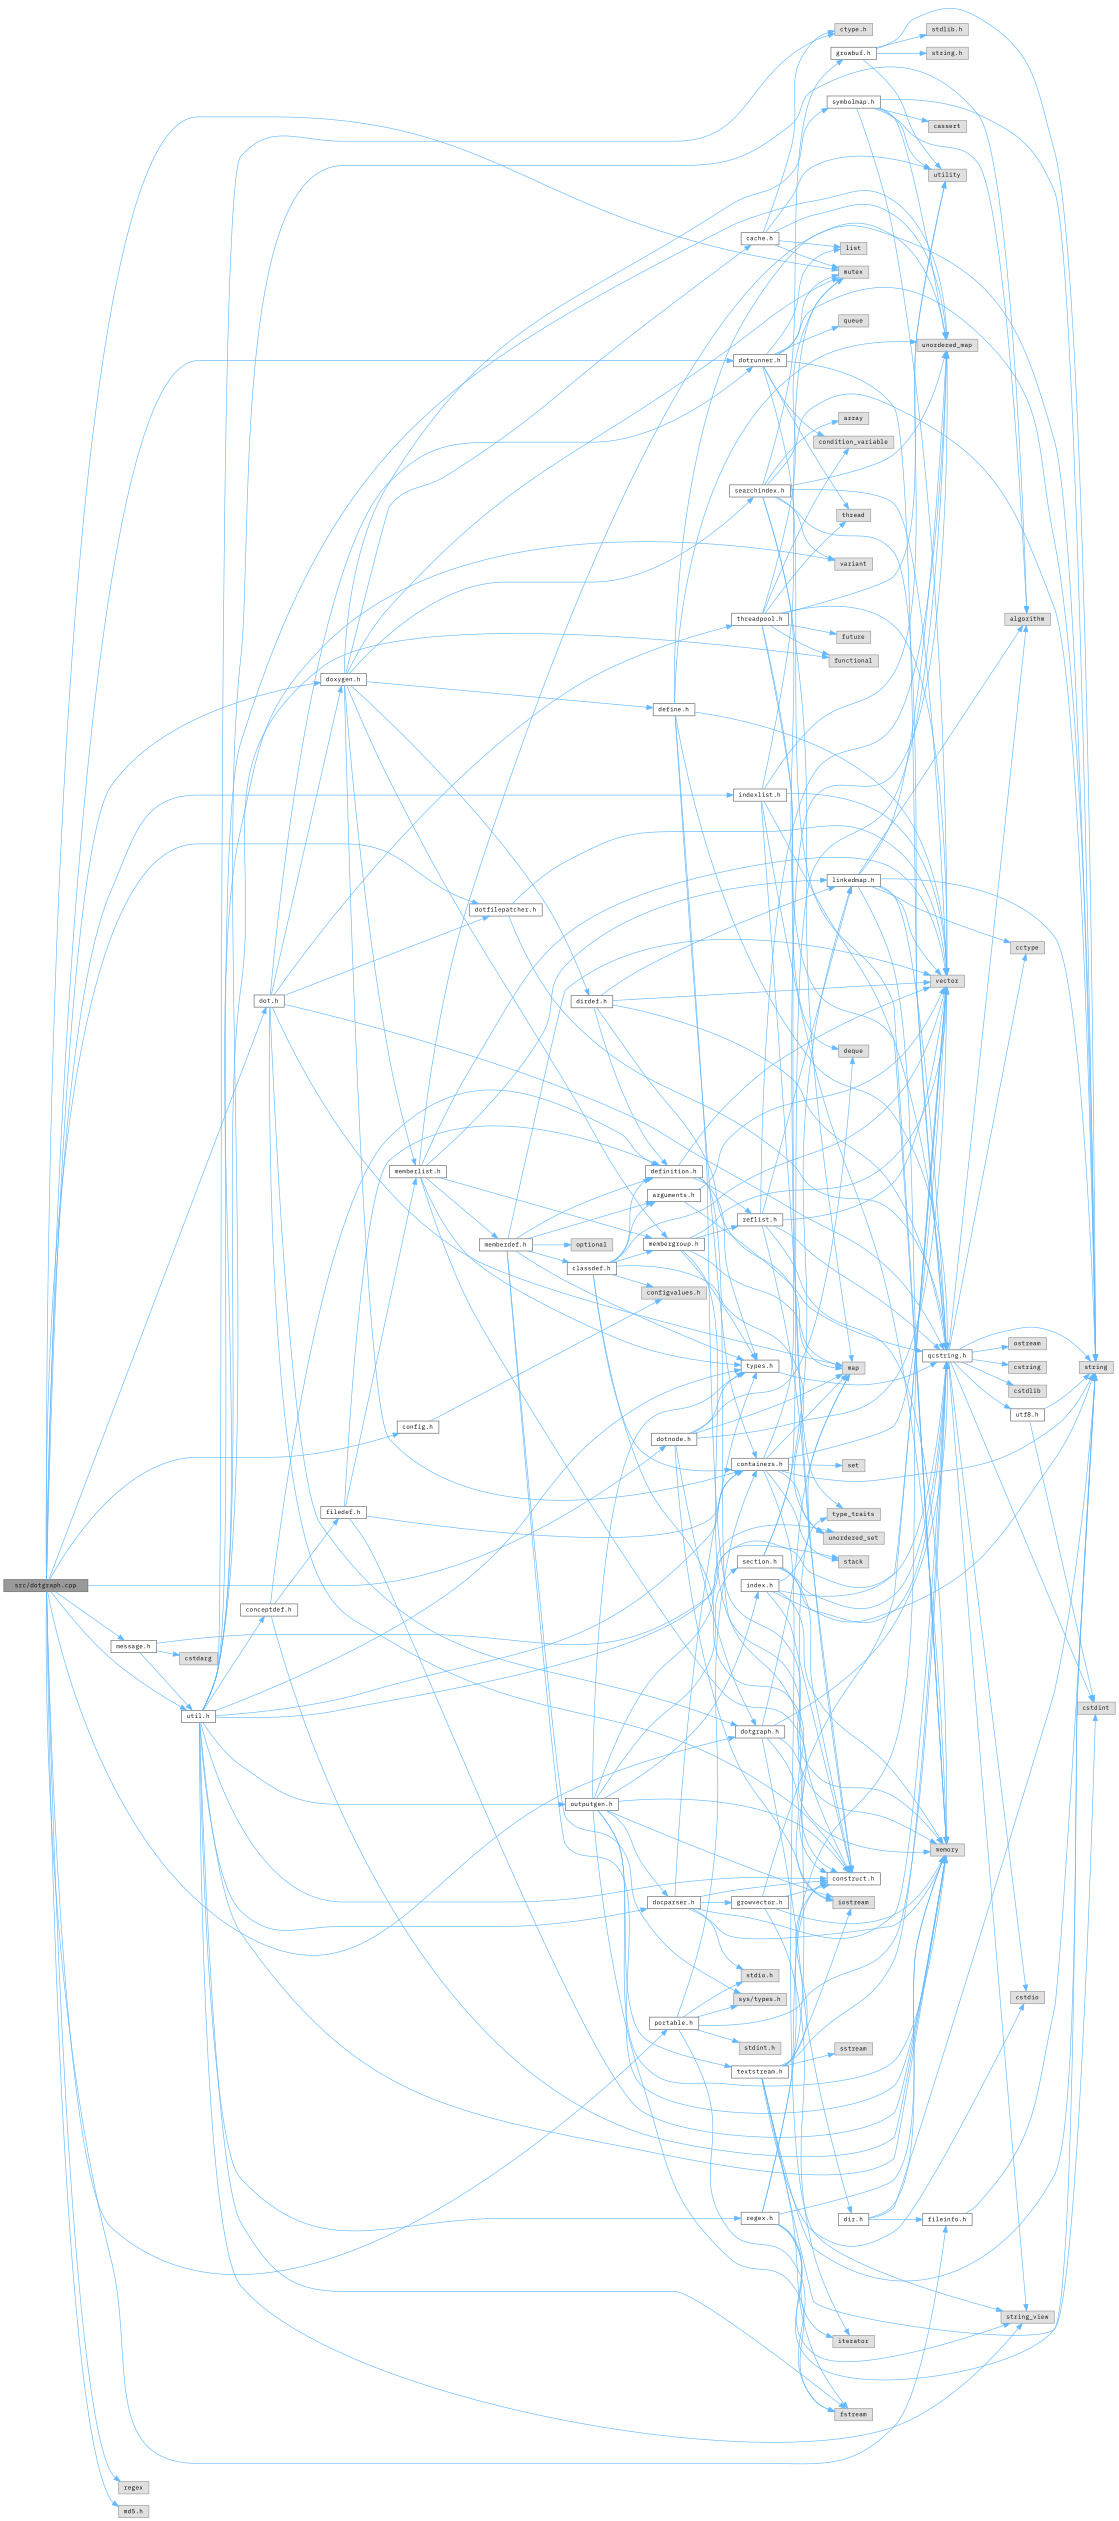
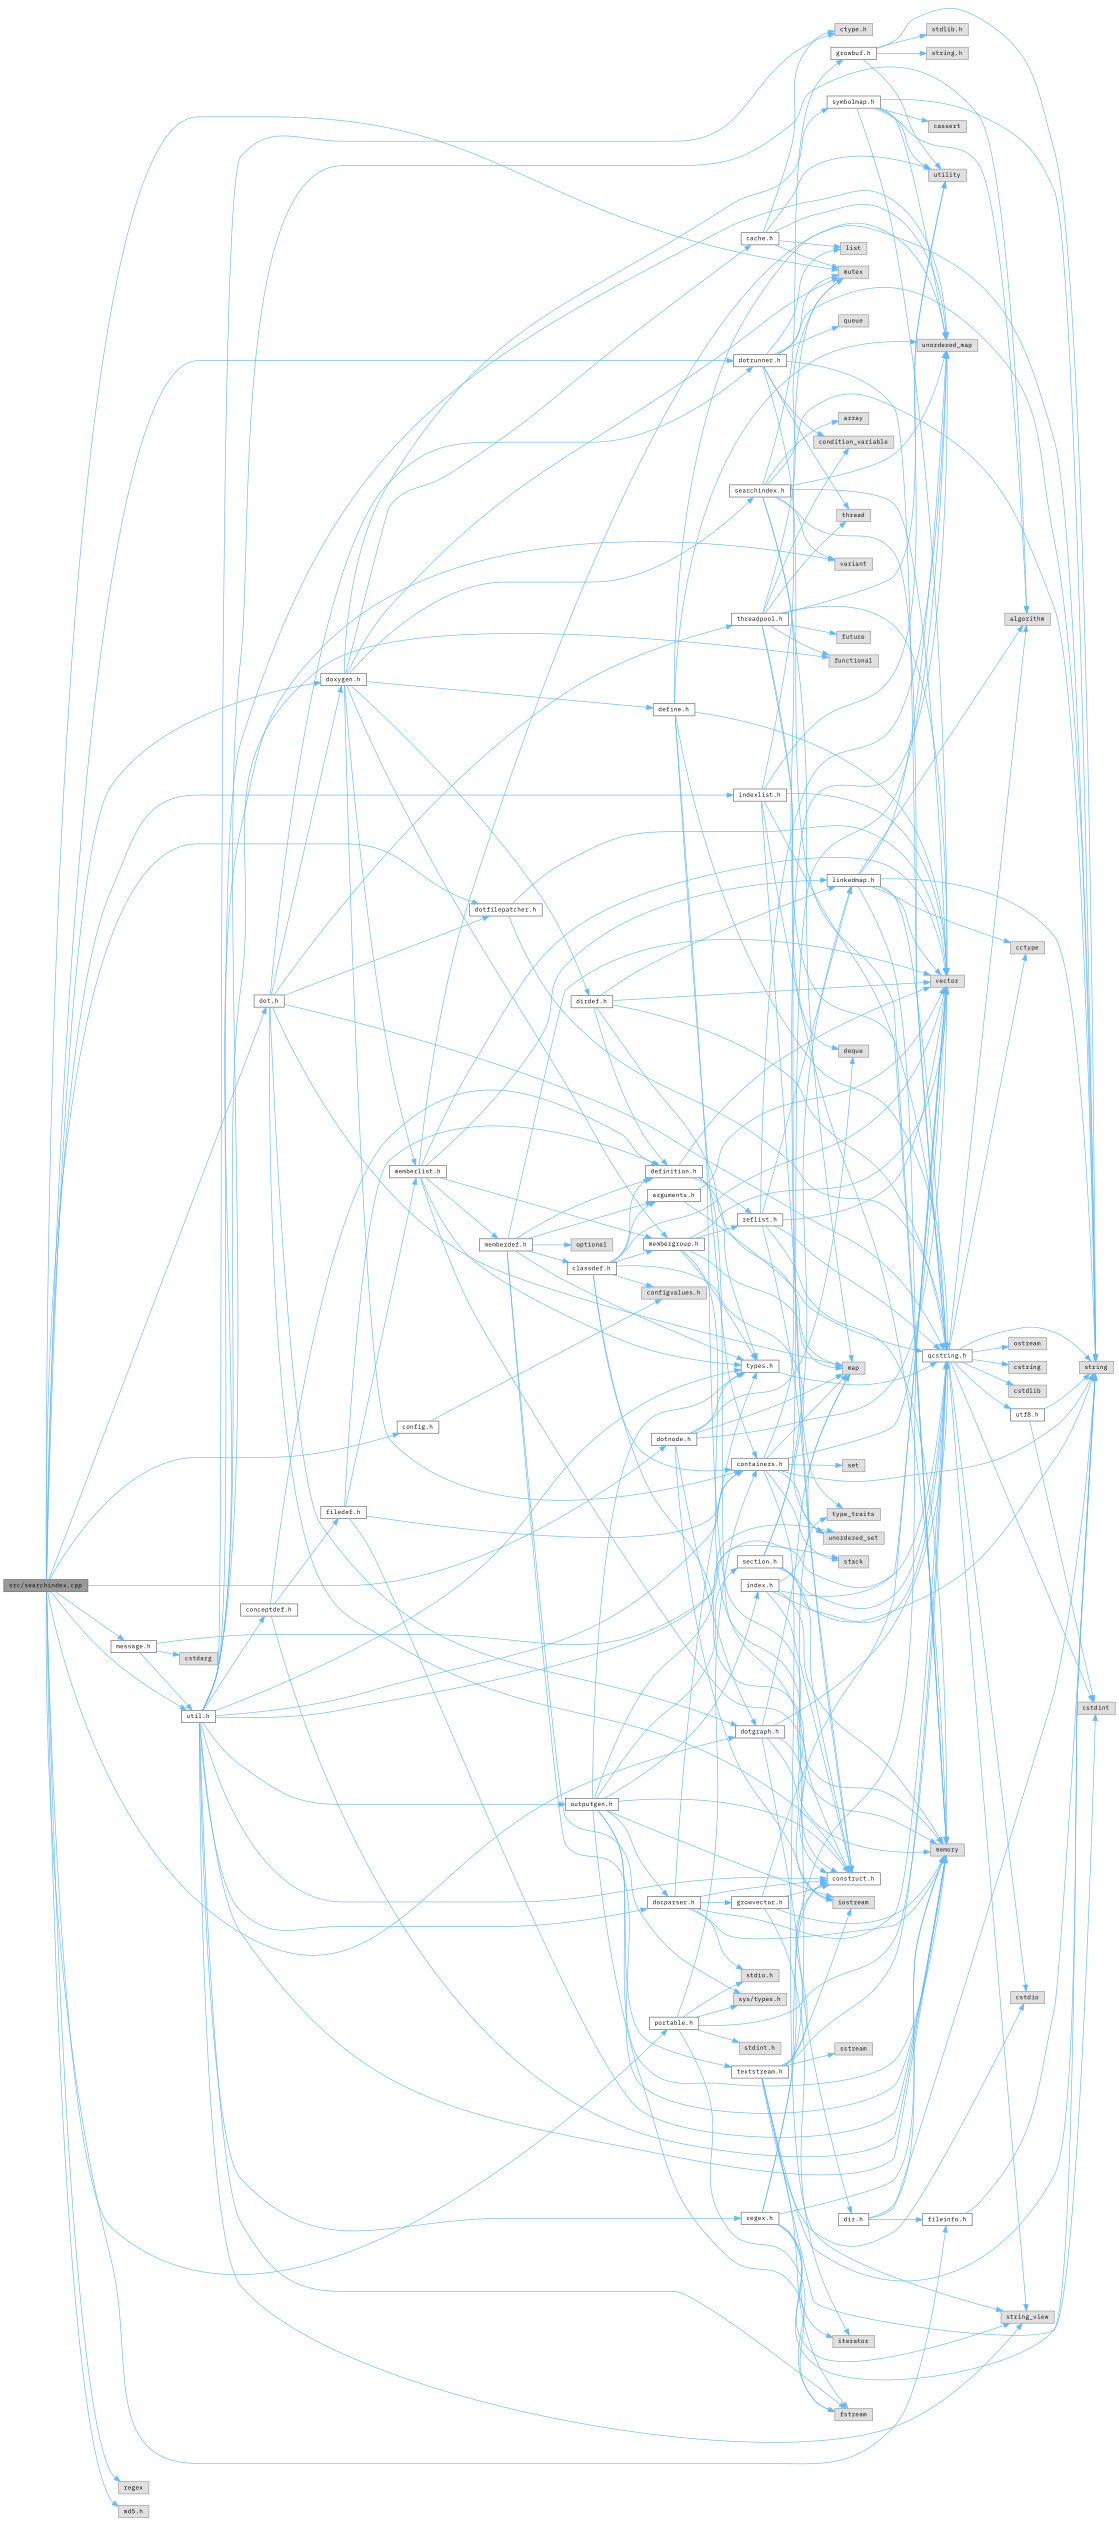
(46, 1586) -> (46, 1586)
